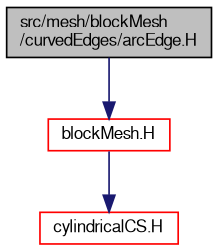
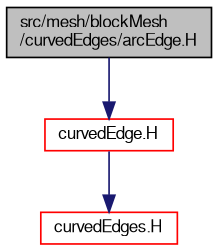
(109, 135) -> (109, 135)
(109, 228) -> (109, 228)
